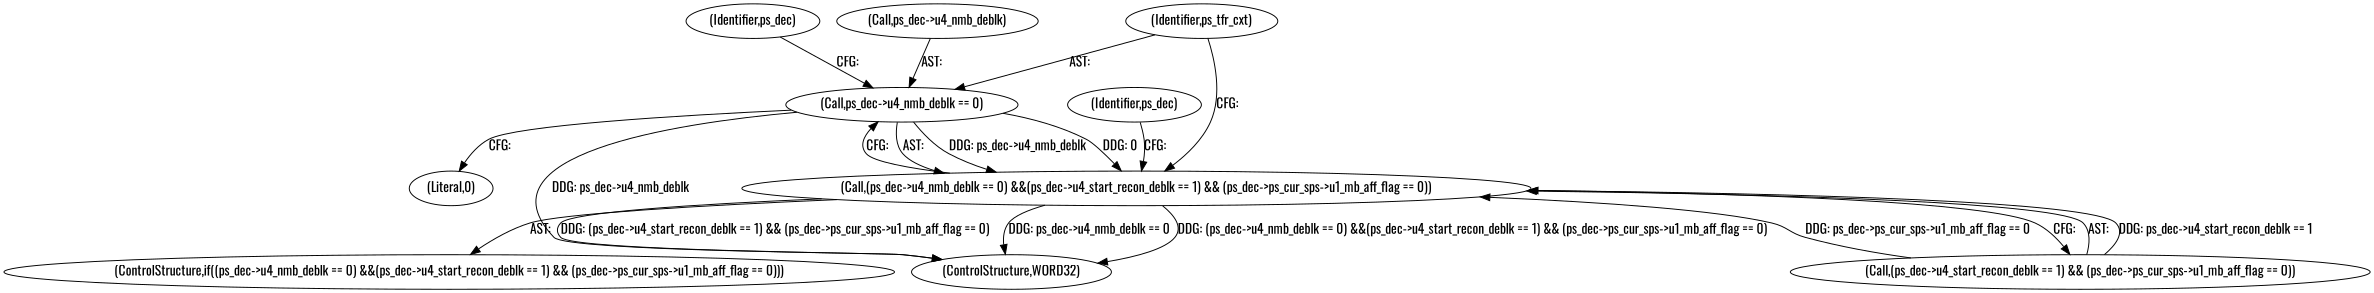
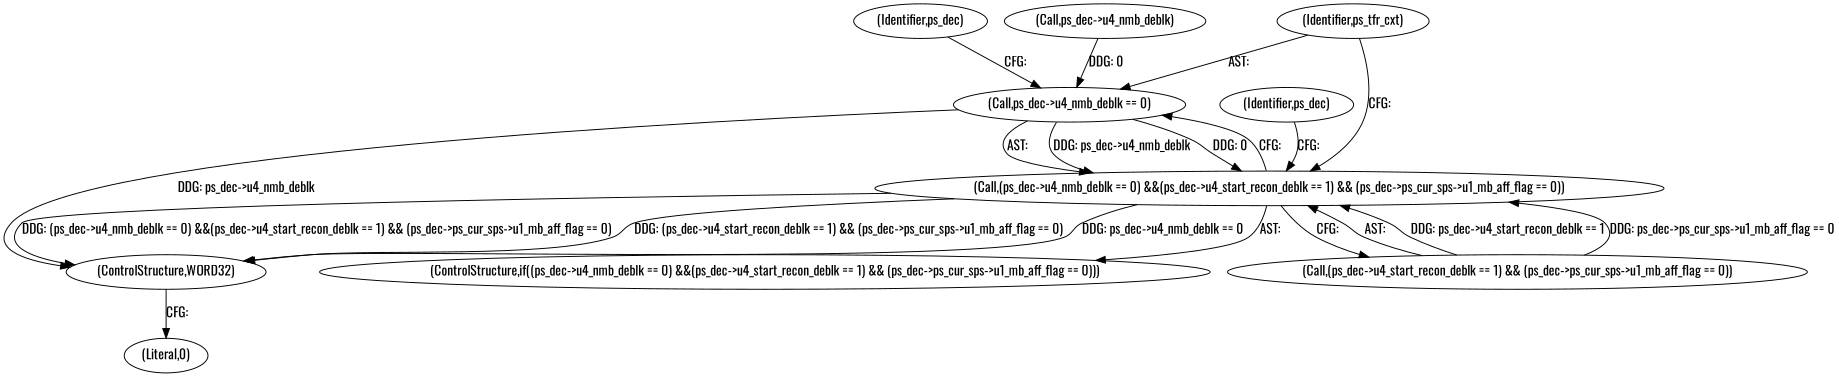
(933, 63) -> (1107, 63)
(622, 120) -> (166, 309)
